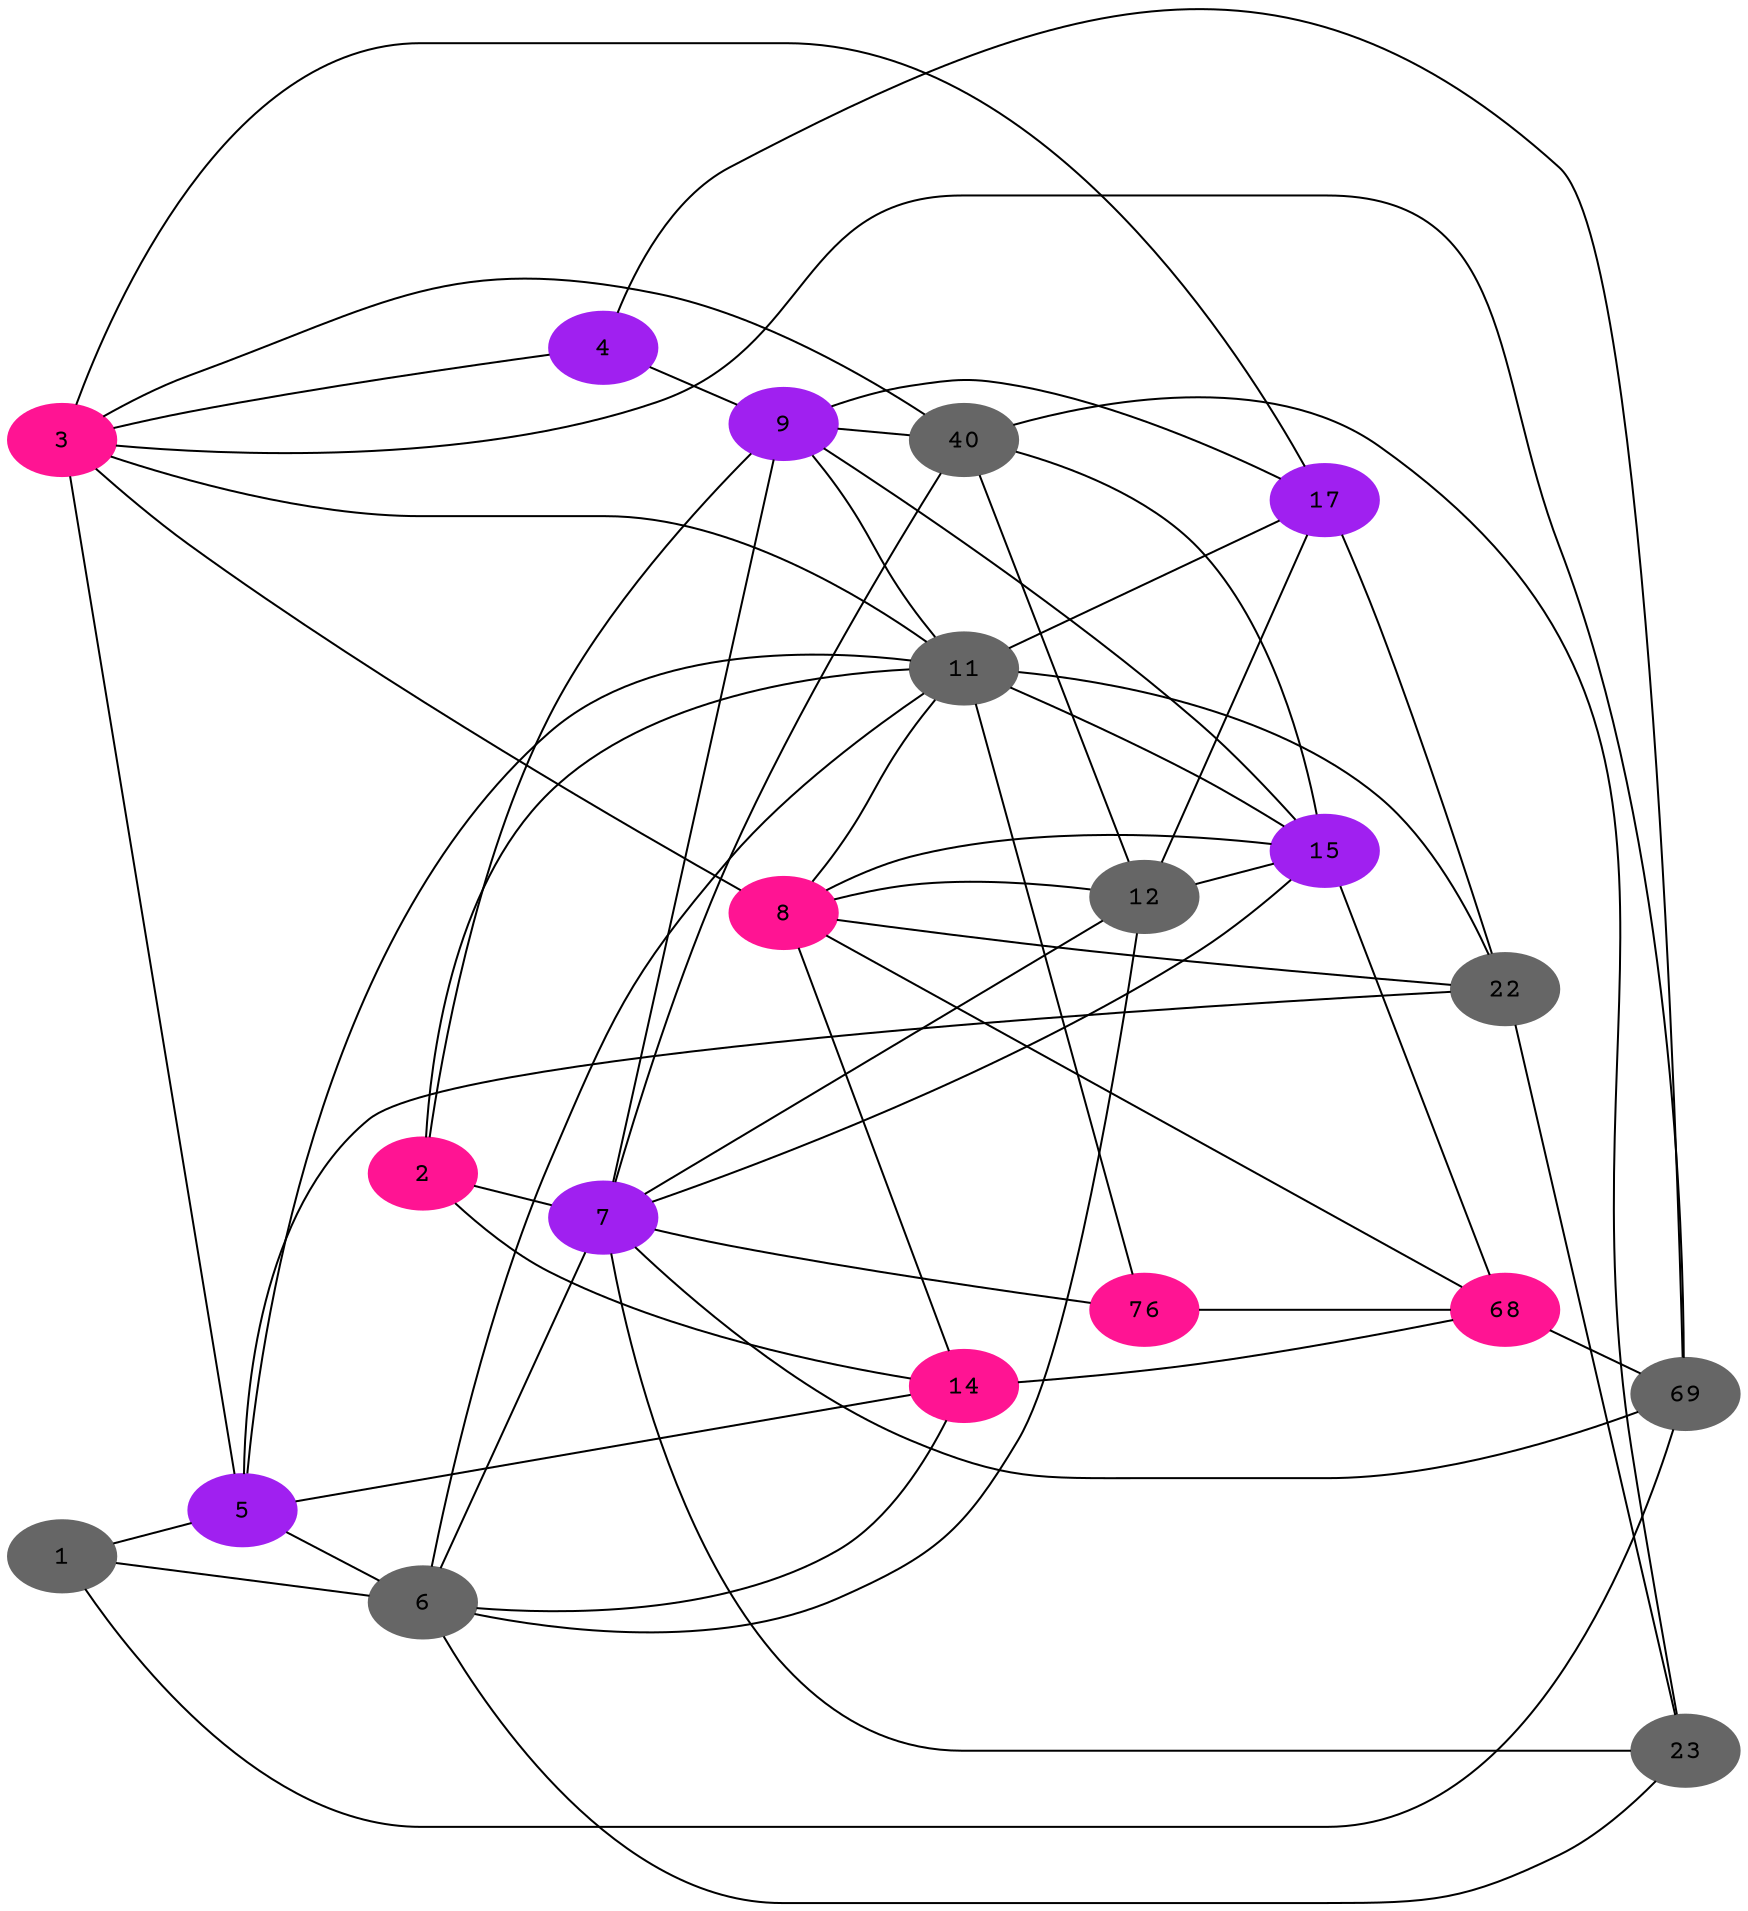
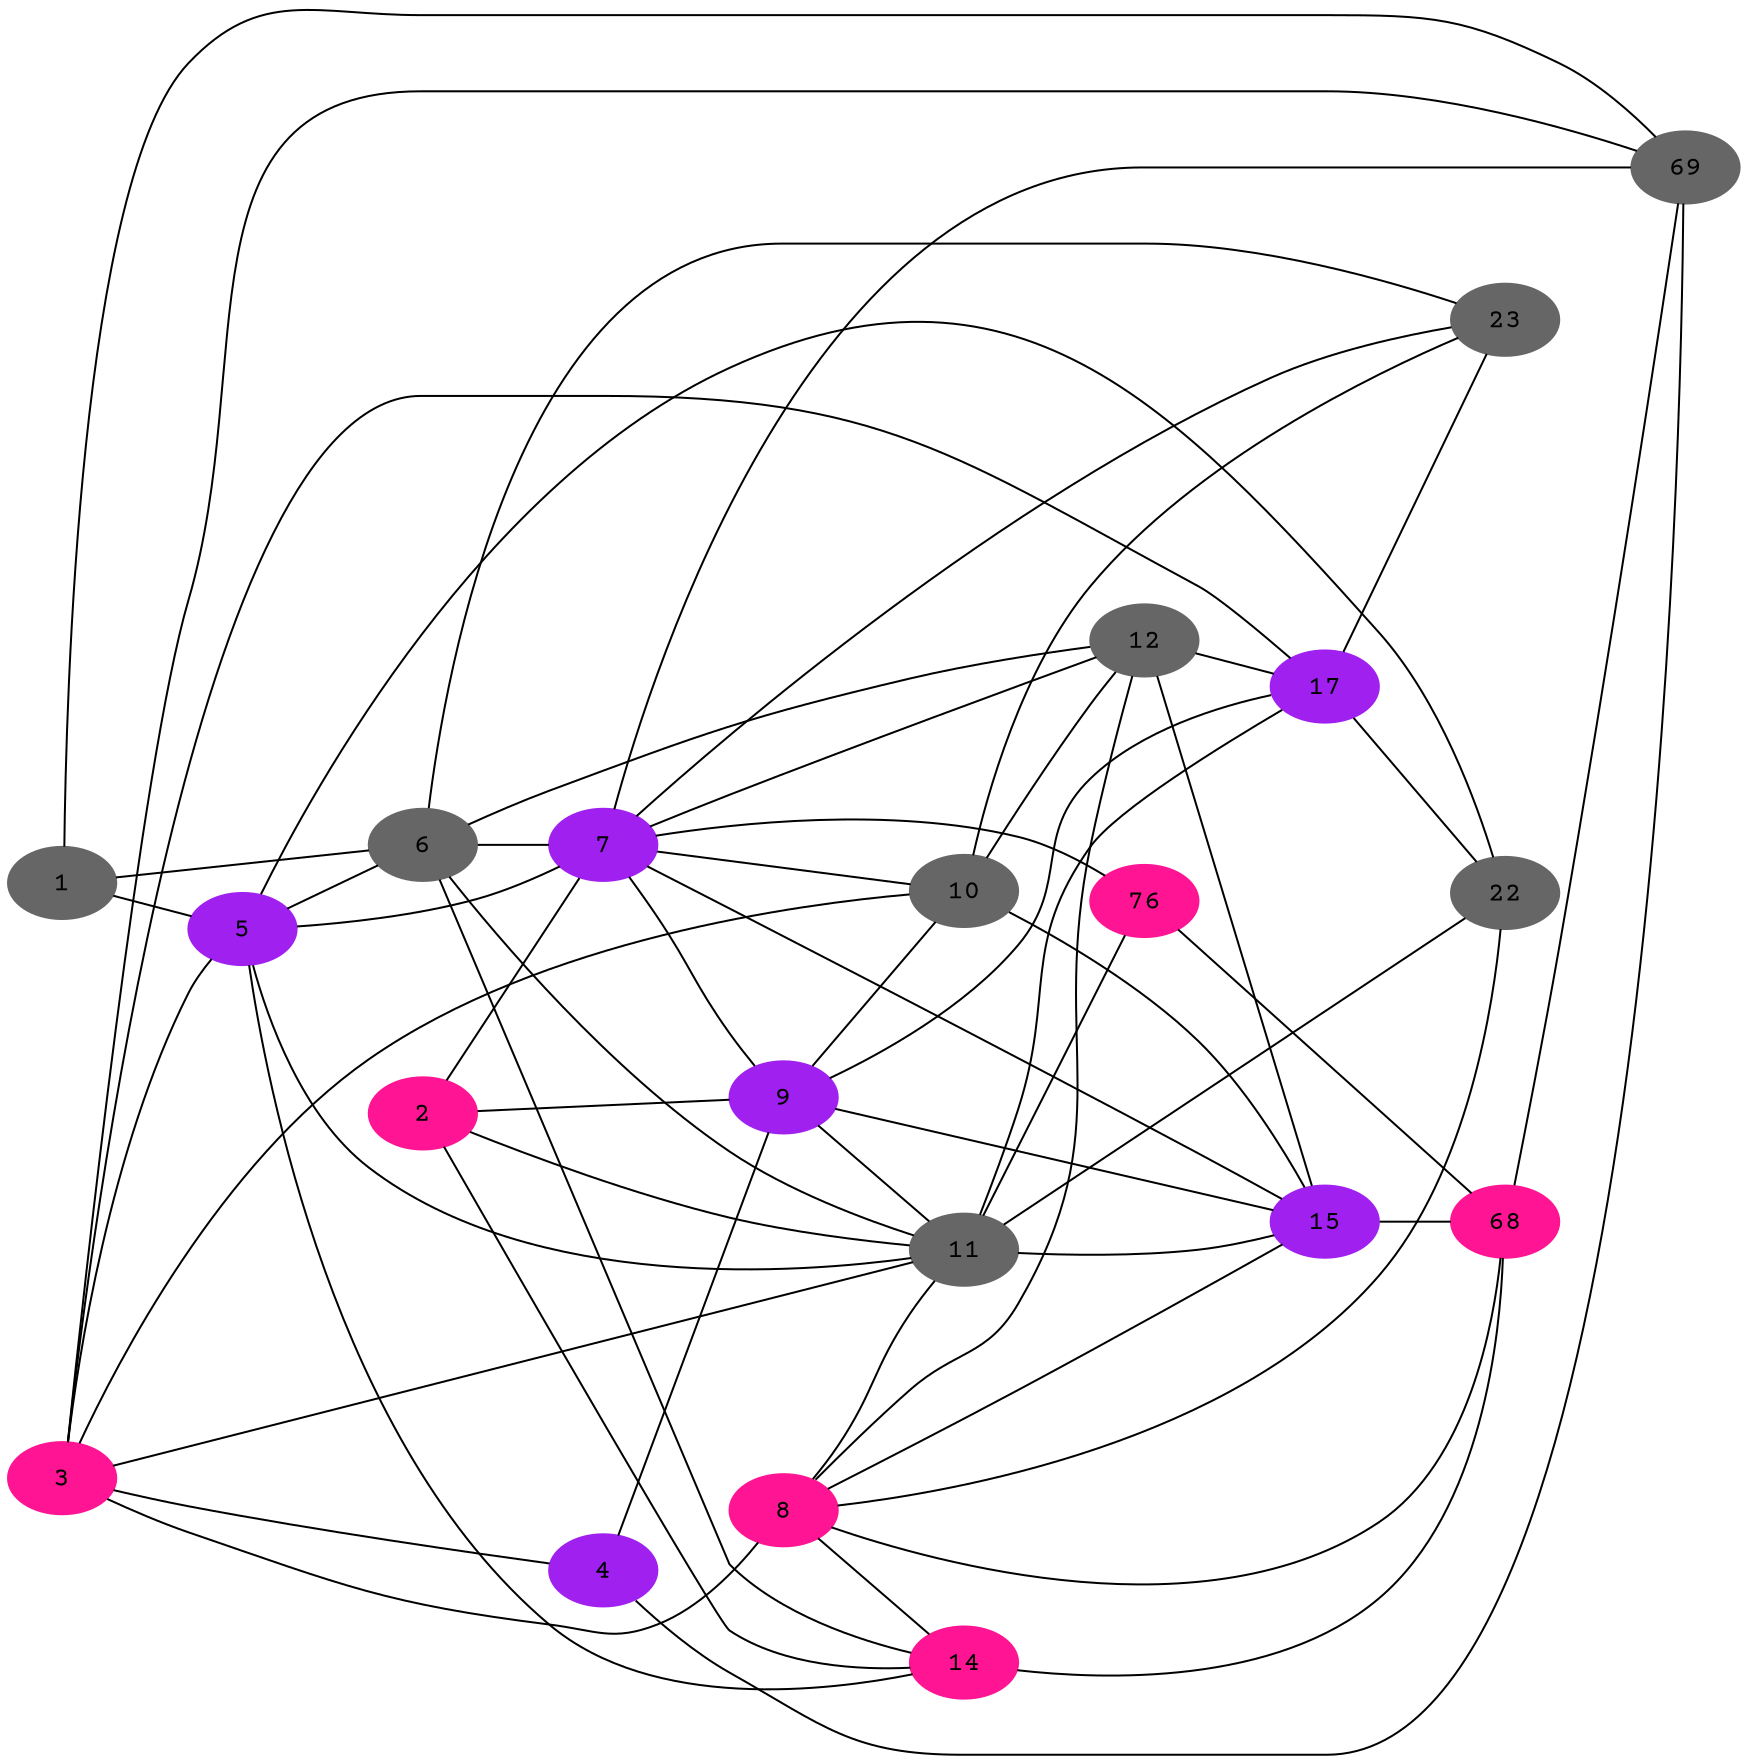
(964, 440) -> (964, 891)
none -> (432, 910)
(1595, 1370) -> (1415, 503)
